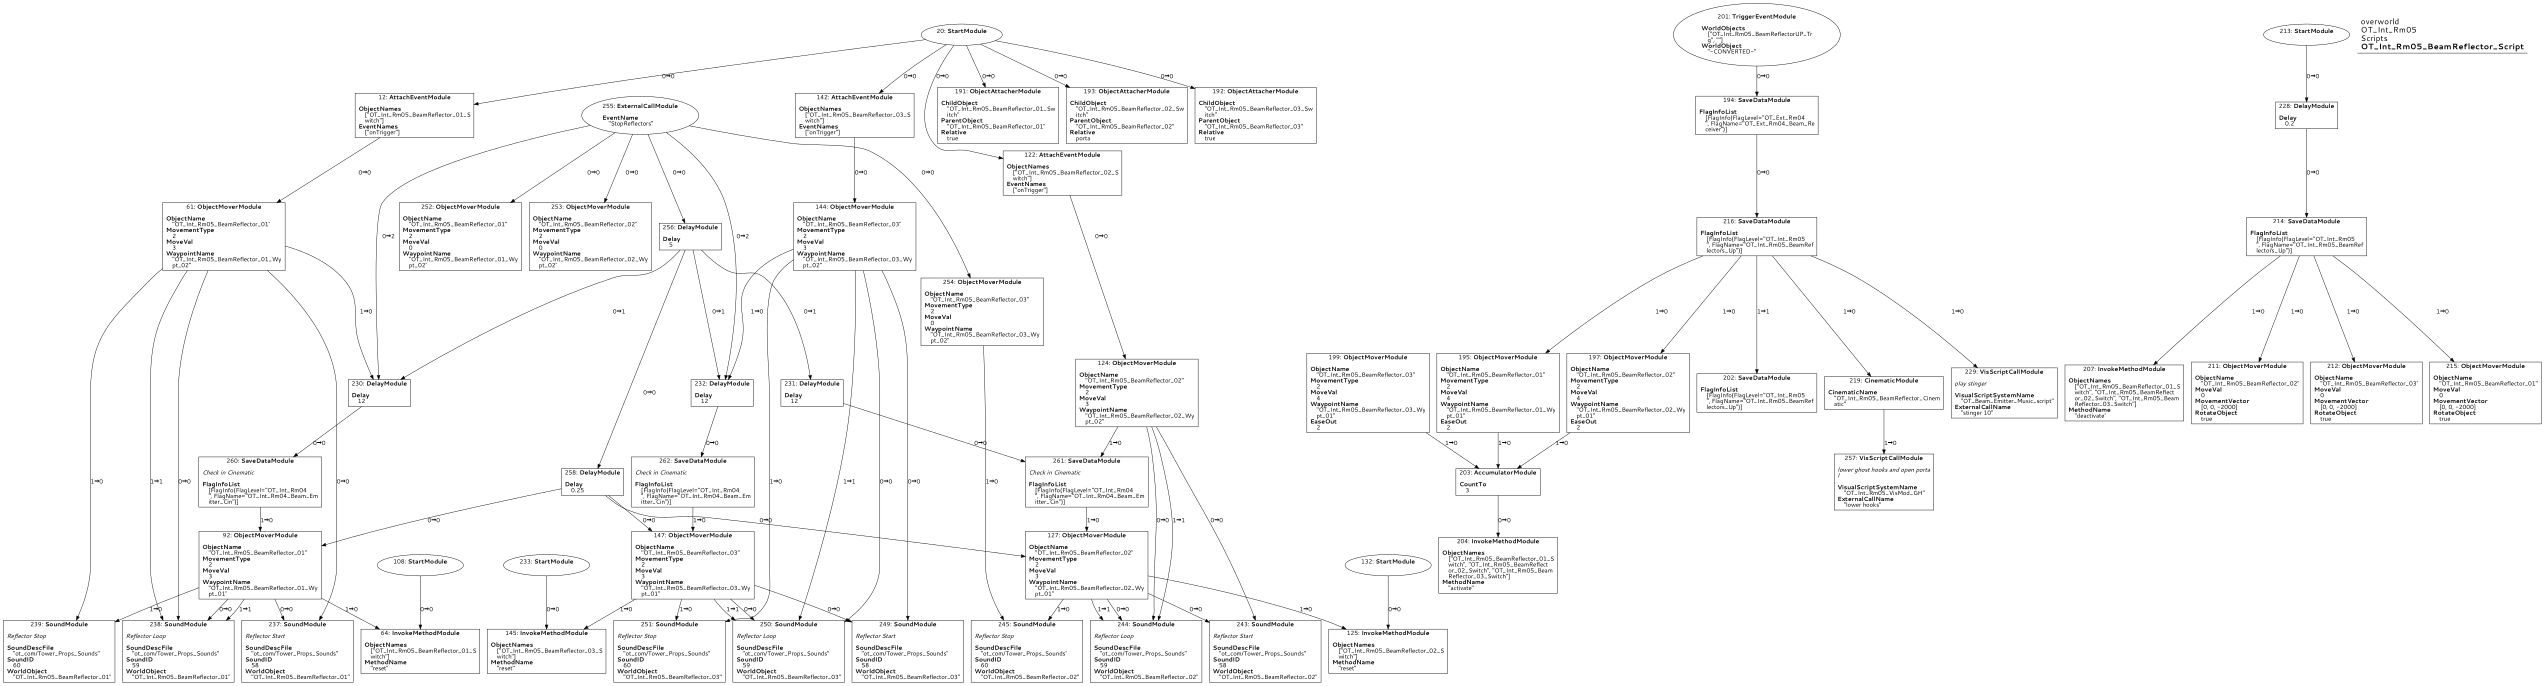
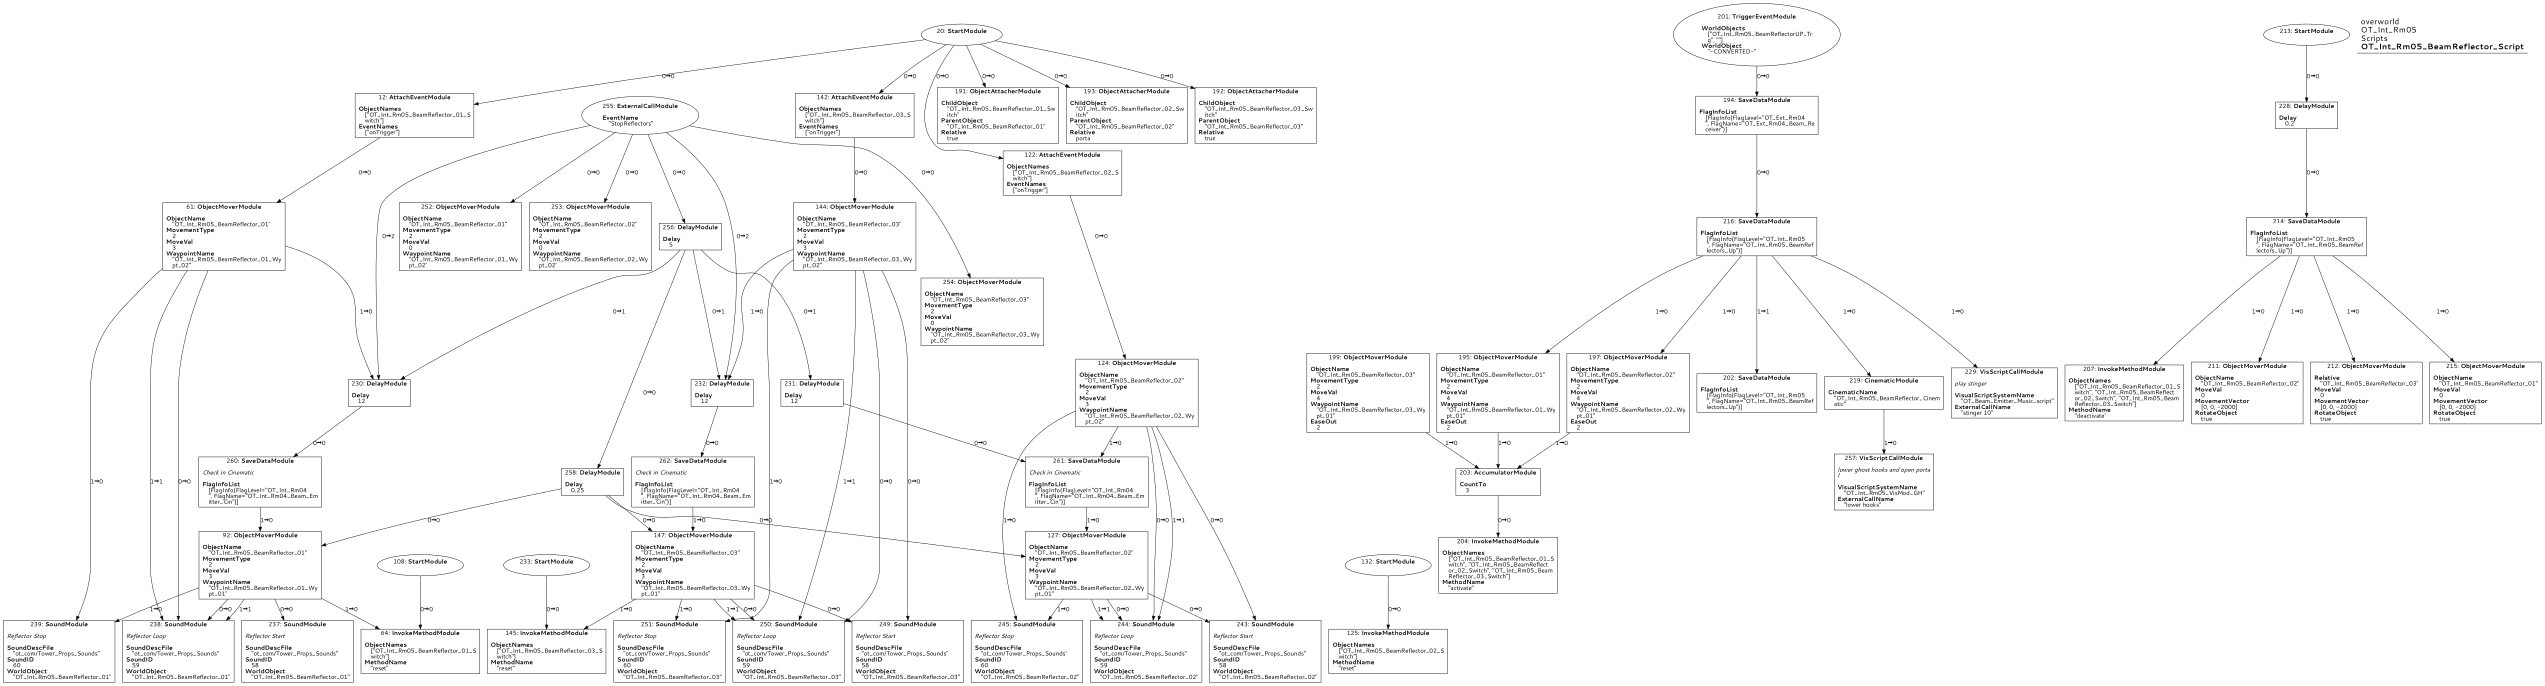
(2334, 378) -> (2327, 378)
(337, 434) -> none
(986, 483) -> (1006, 499)
(1241, 596) -> none
